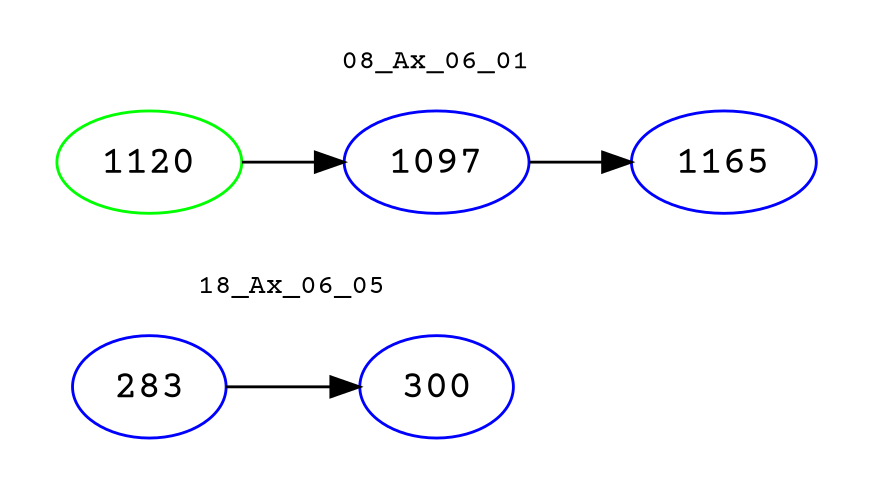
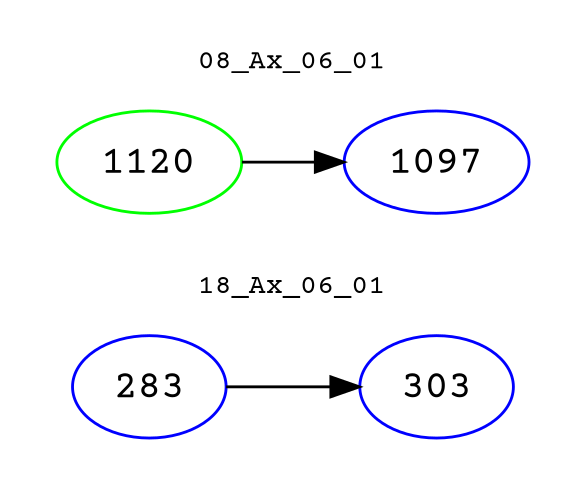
(724, 162) -> none
(293, 286) -> (293, 286)
(437, 387) -> (437, 387)
